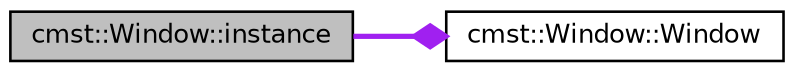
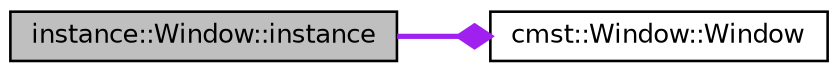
(182, 36) -> (204, 36)
